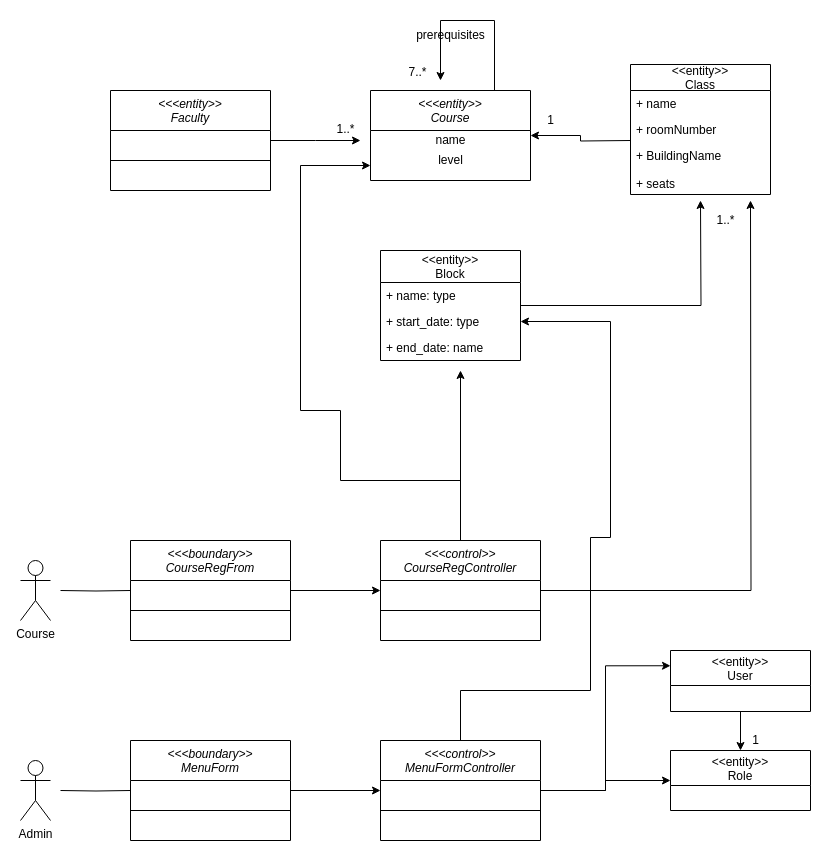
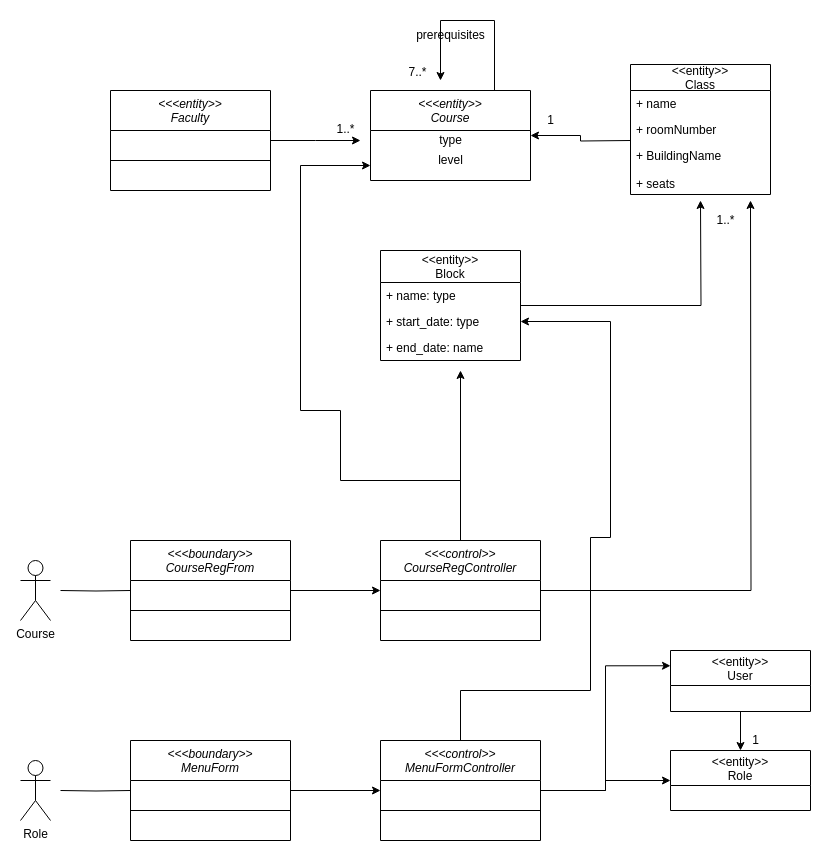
(451, 141) -> (451, 141)
(36, 835) -> (36, 835)
